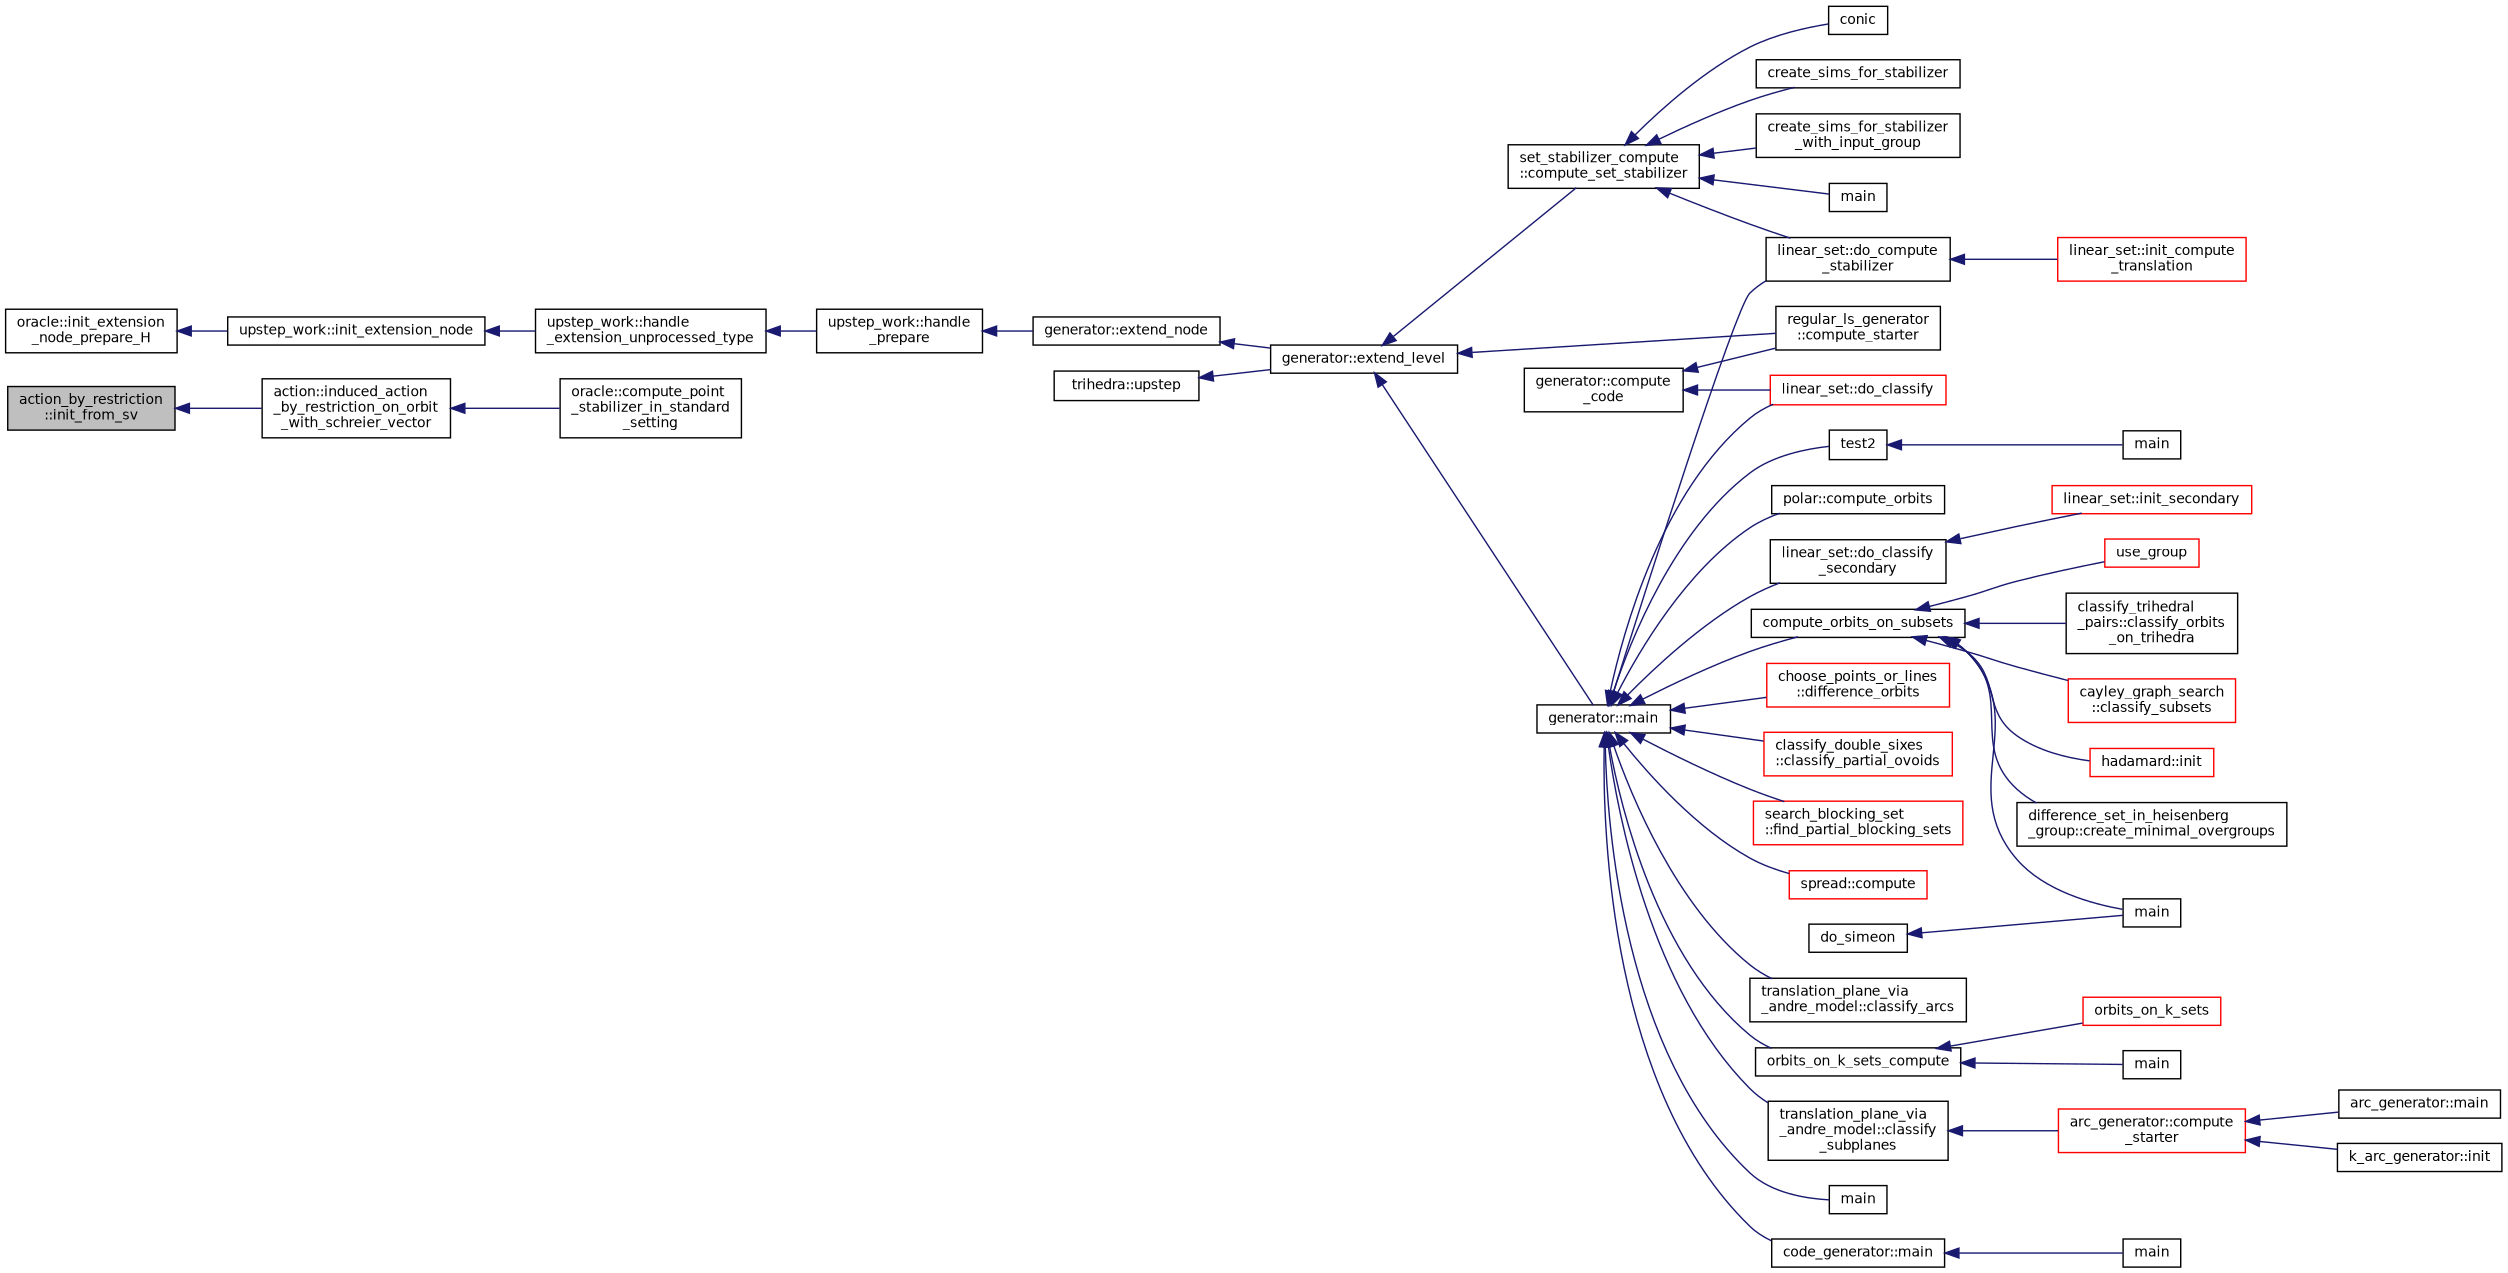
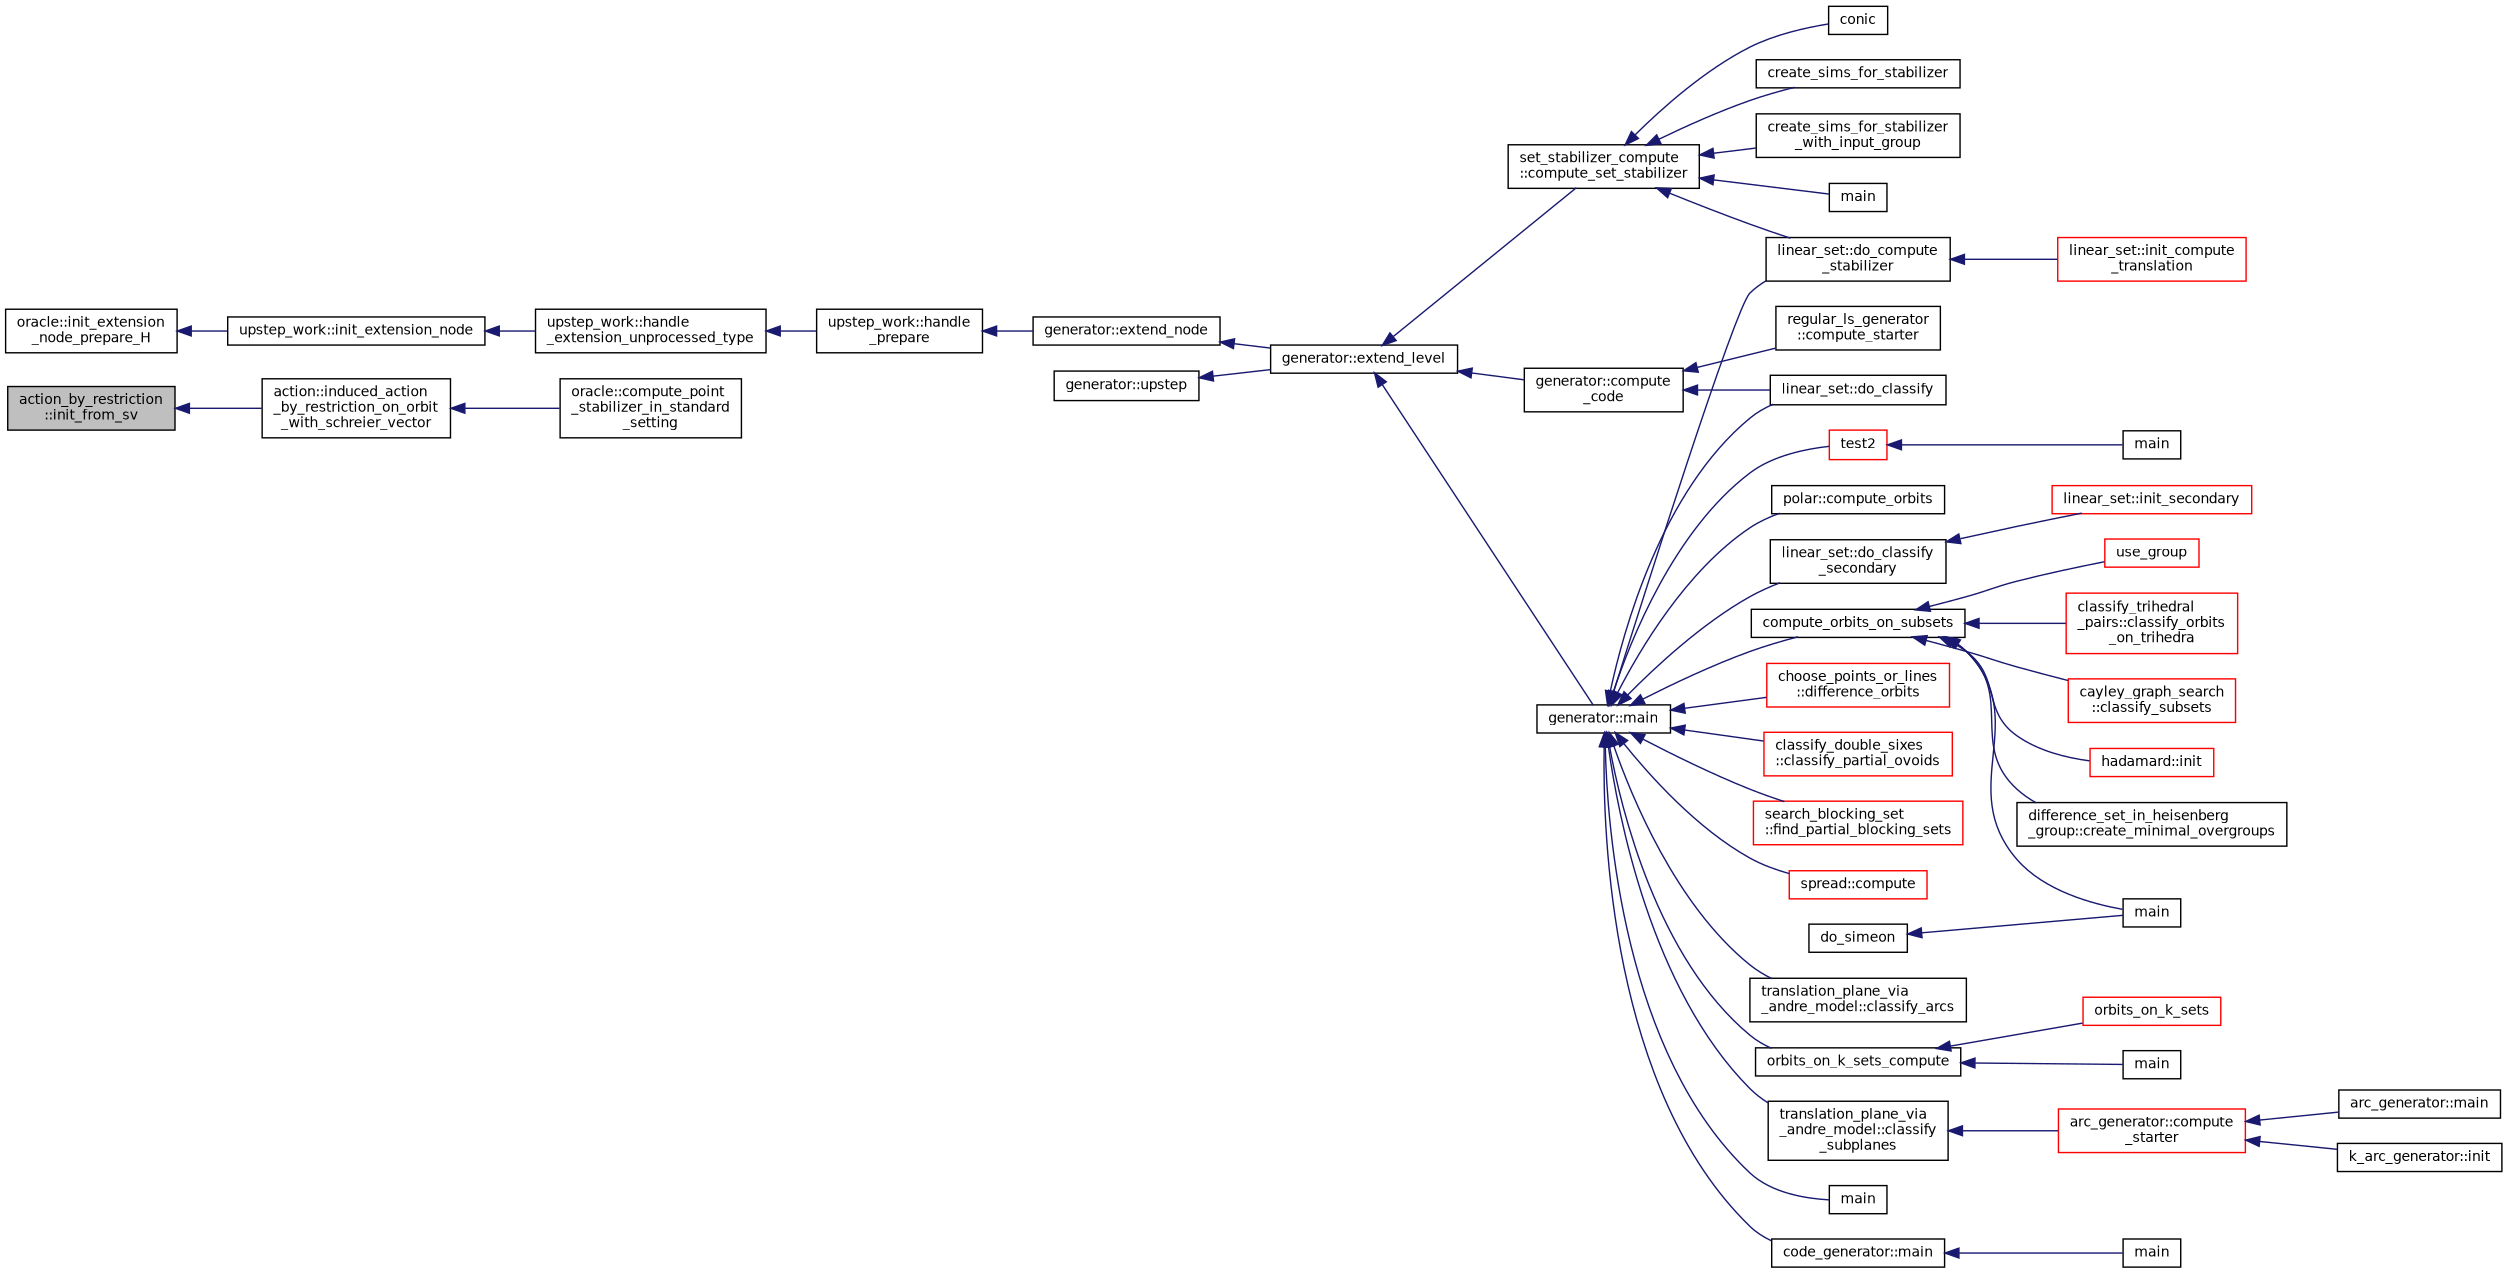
(1624, 343) -> (1498, 376)
(1127, 386) -> (1127, 386)
(1858, 390) -> (1858, 390)
(1858, 445) -> (1858, 445)
(2152, 623) -> (2152, 623)
